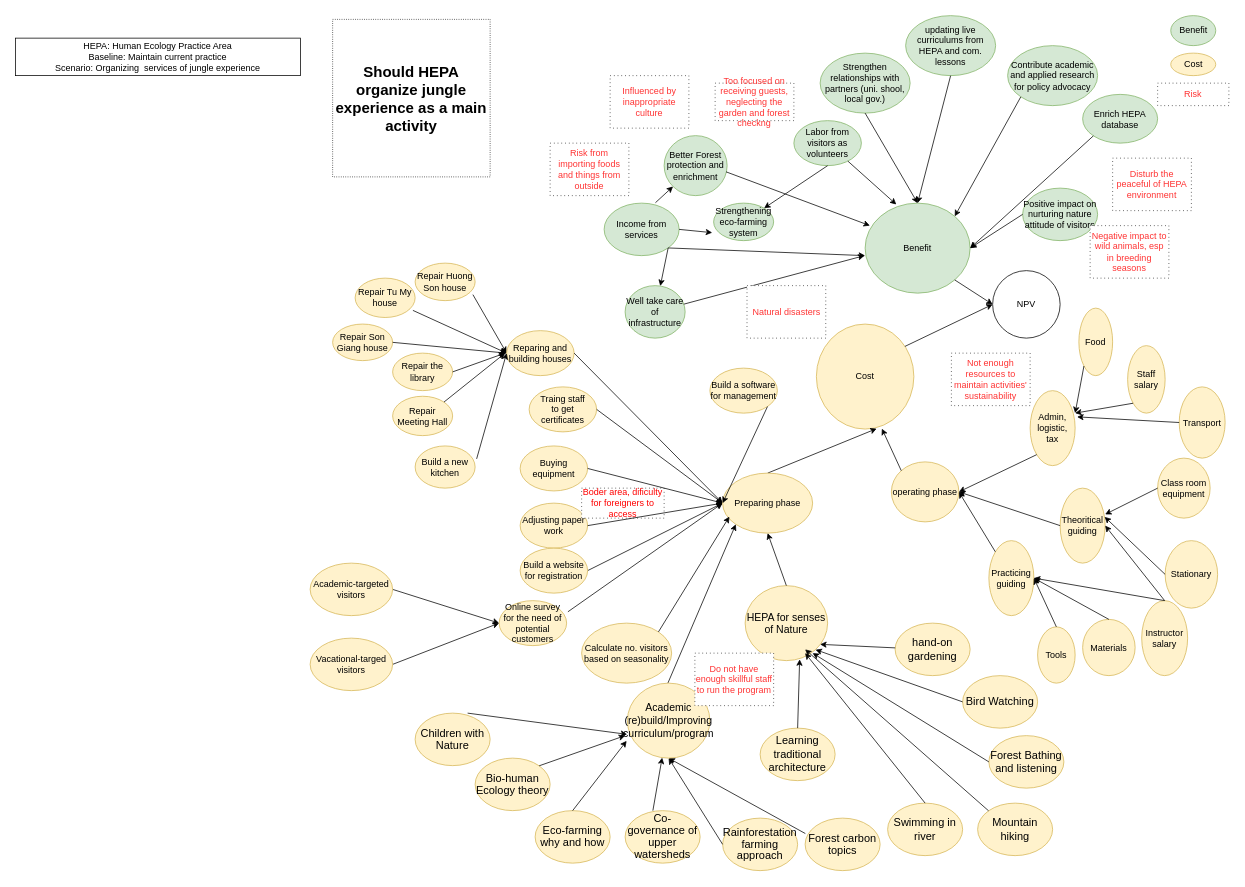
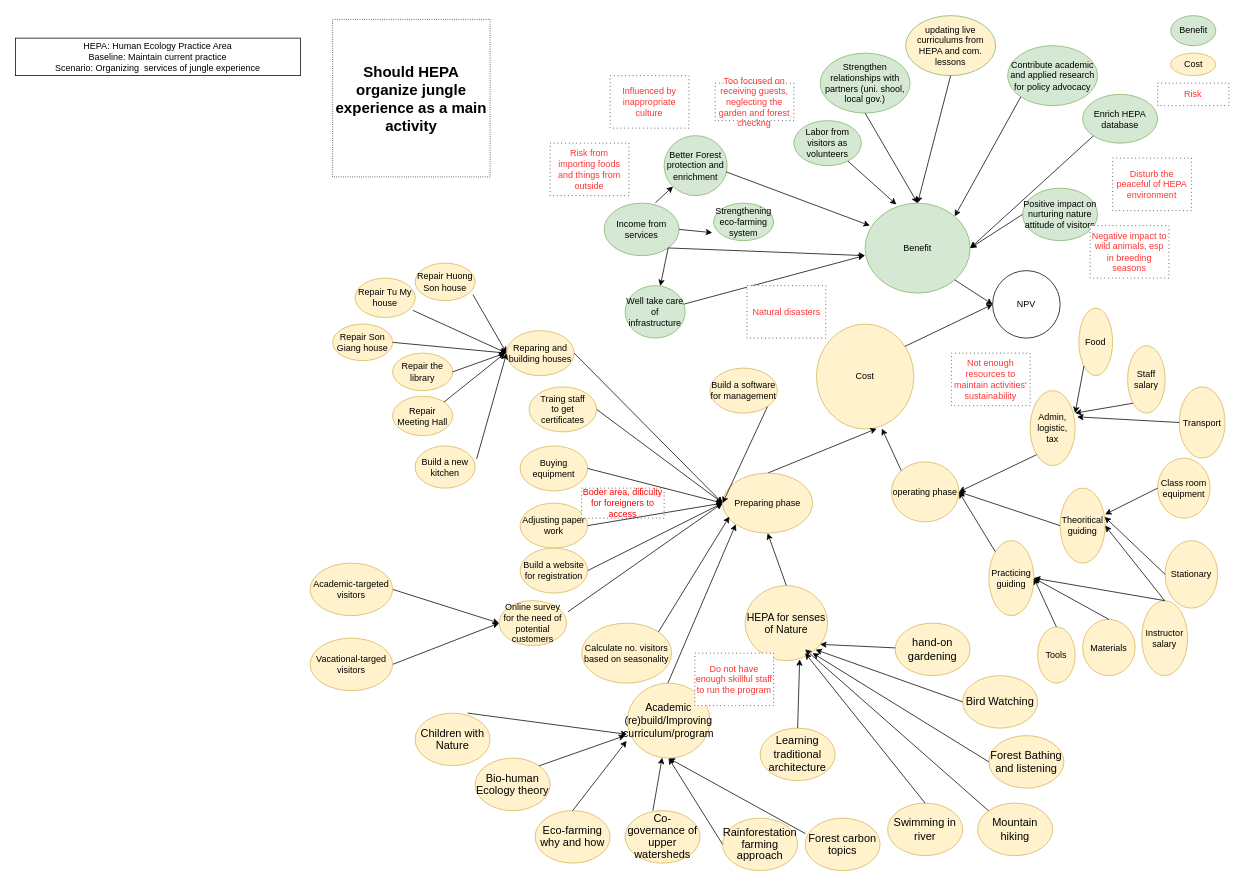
(951, 45) -> (951, 45)
(798, 185) -> none
